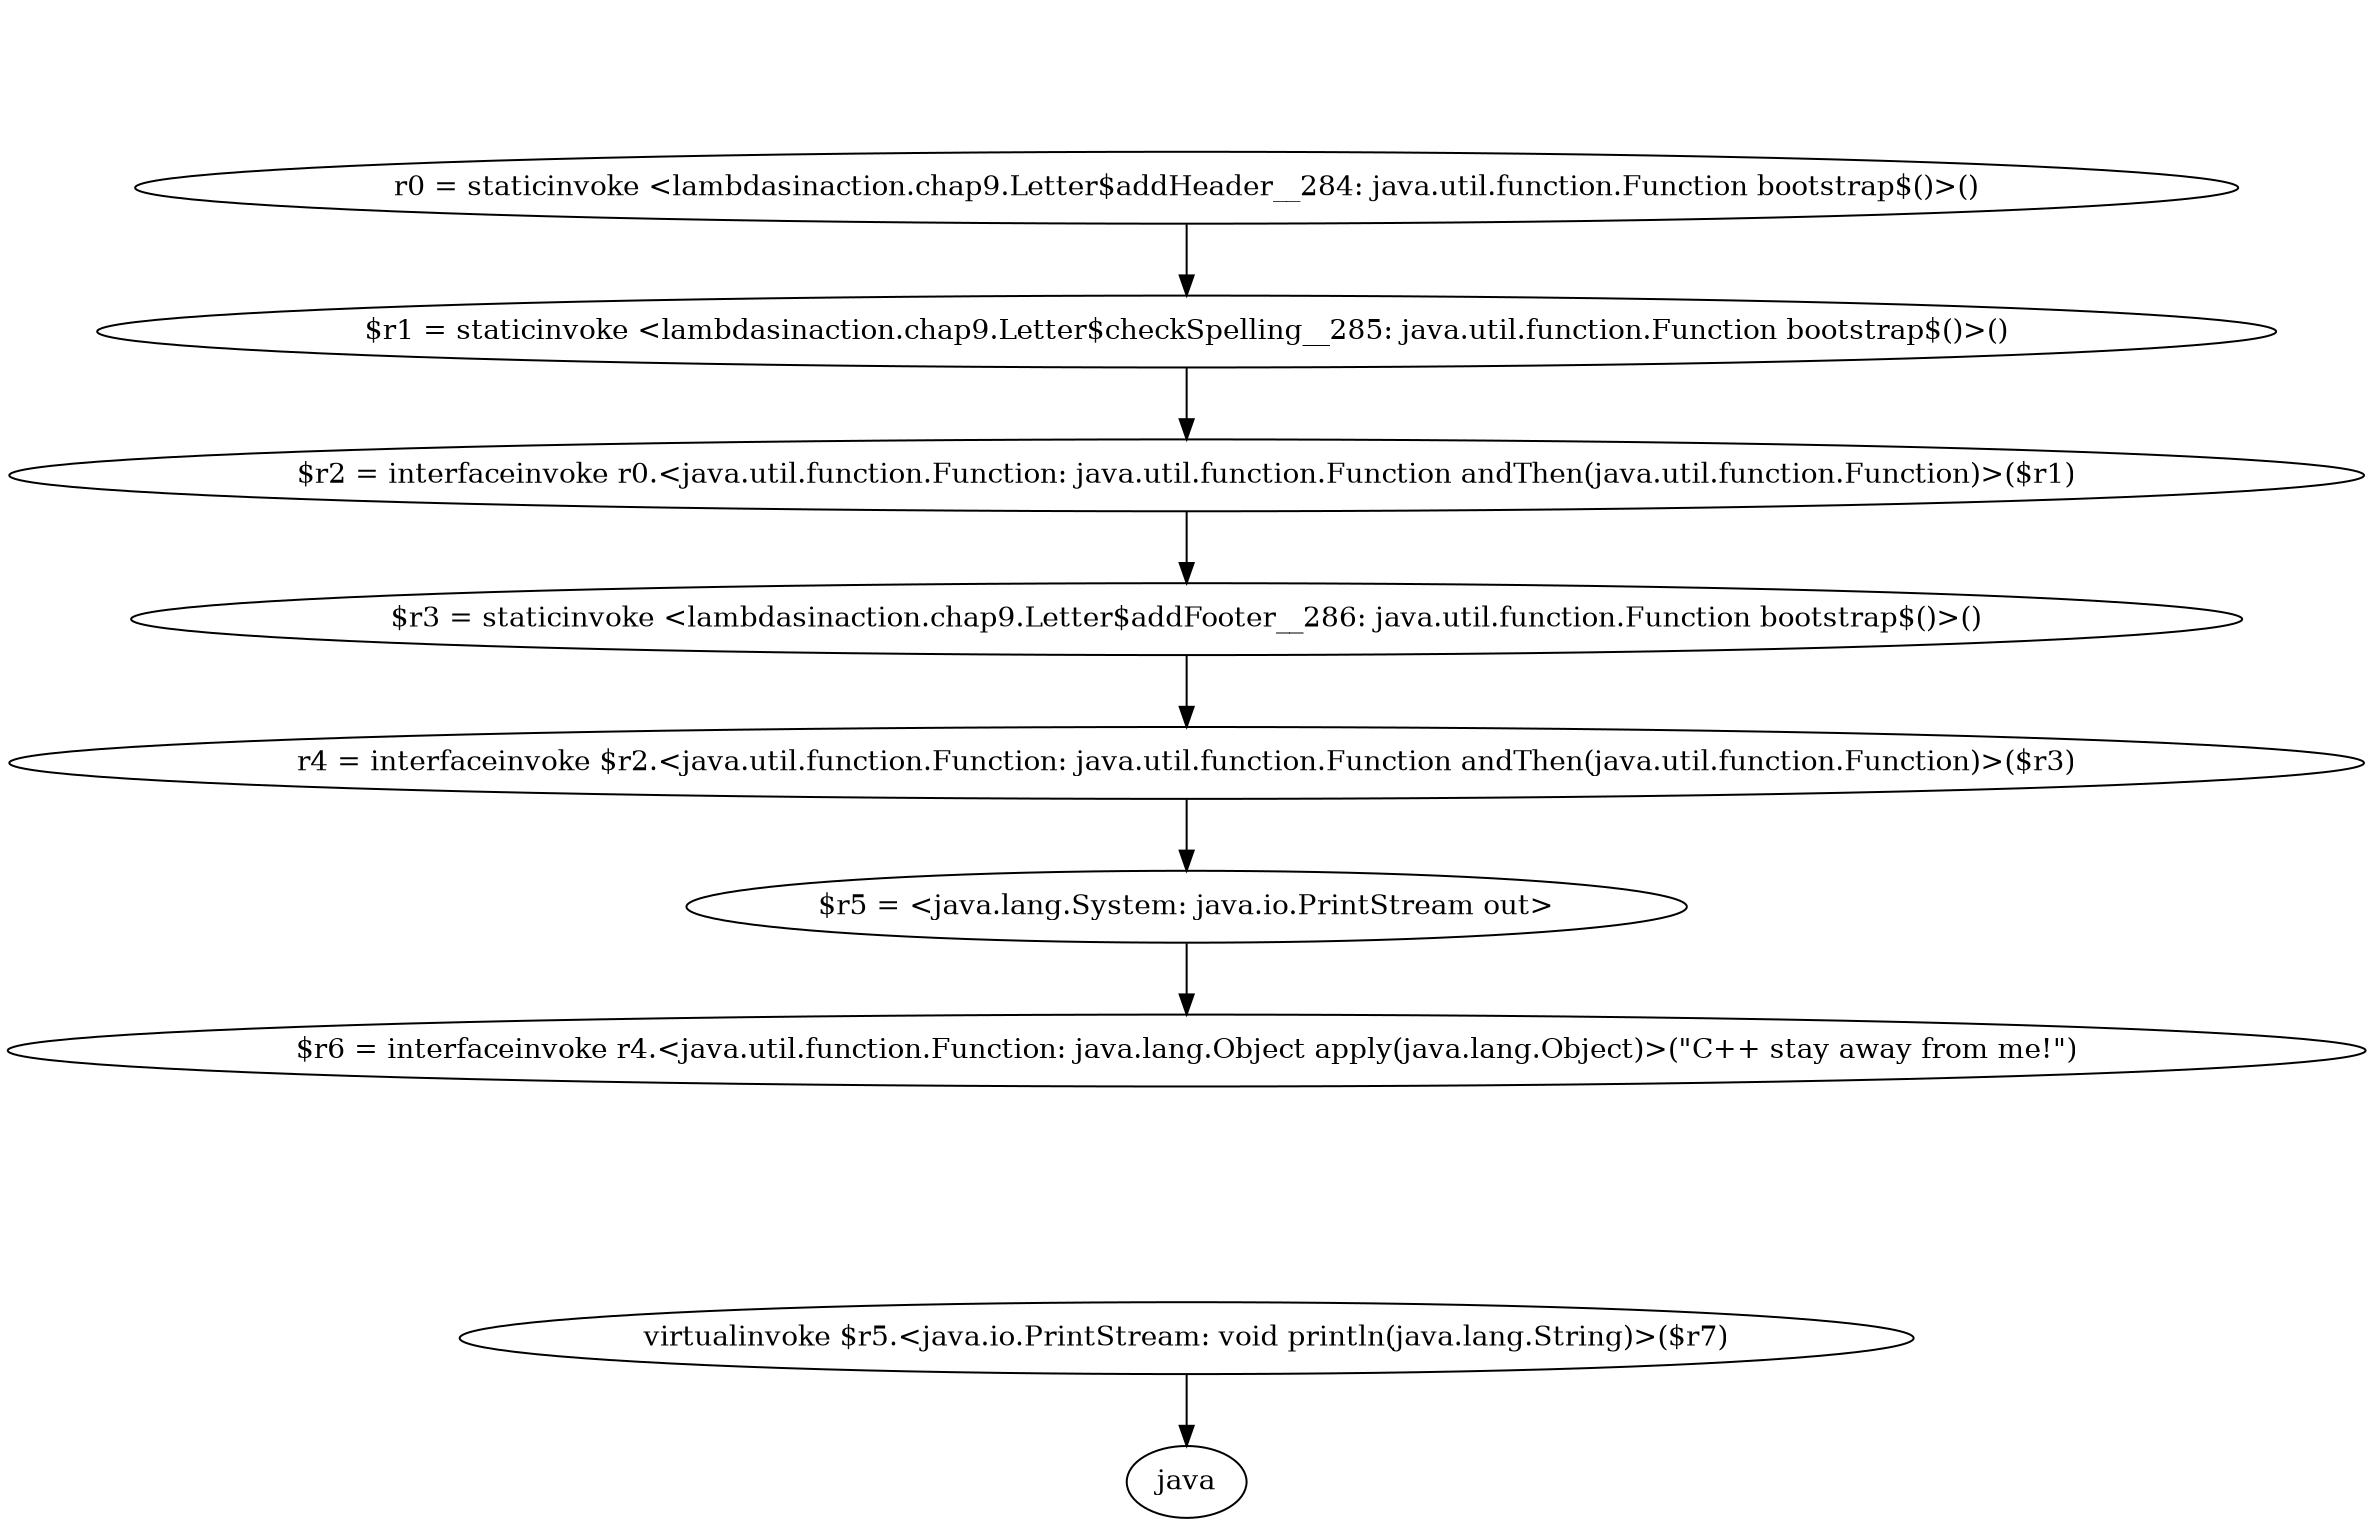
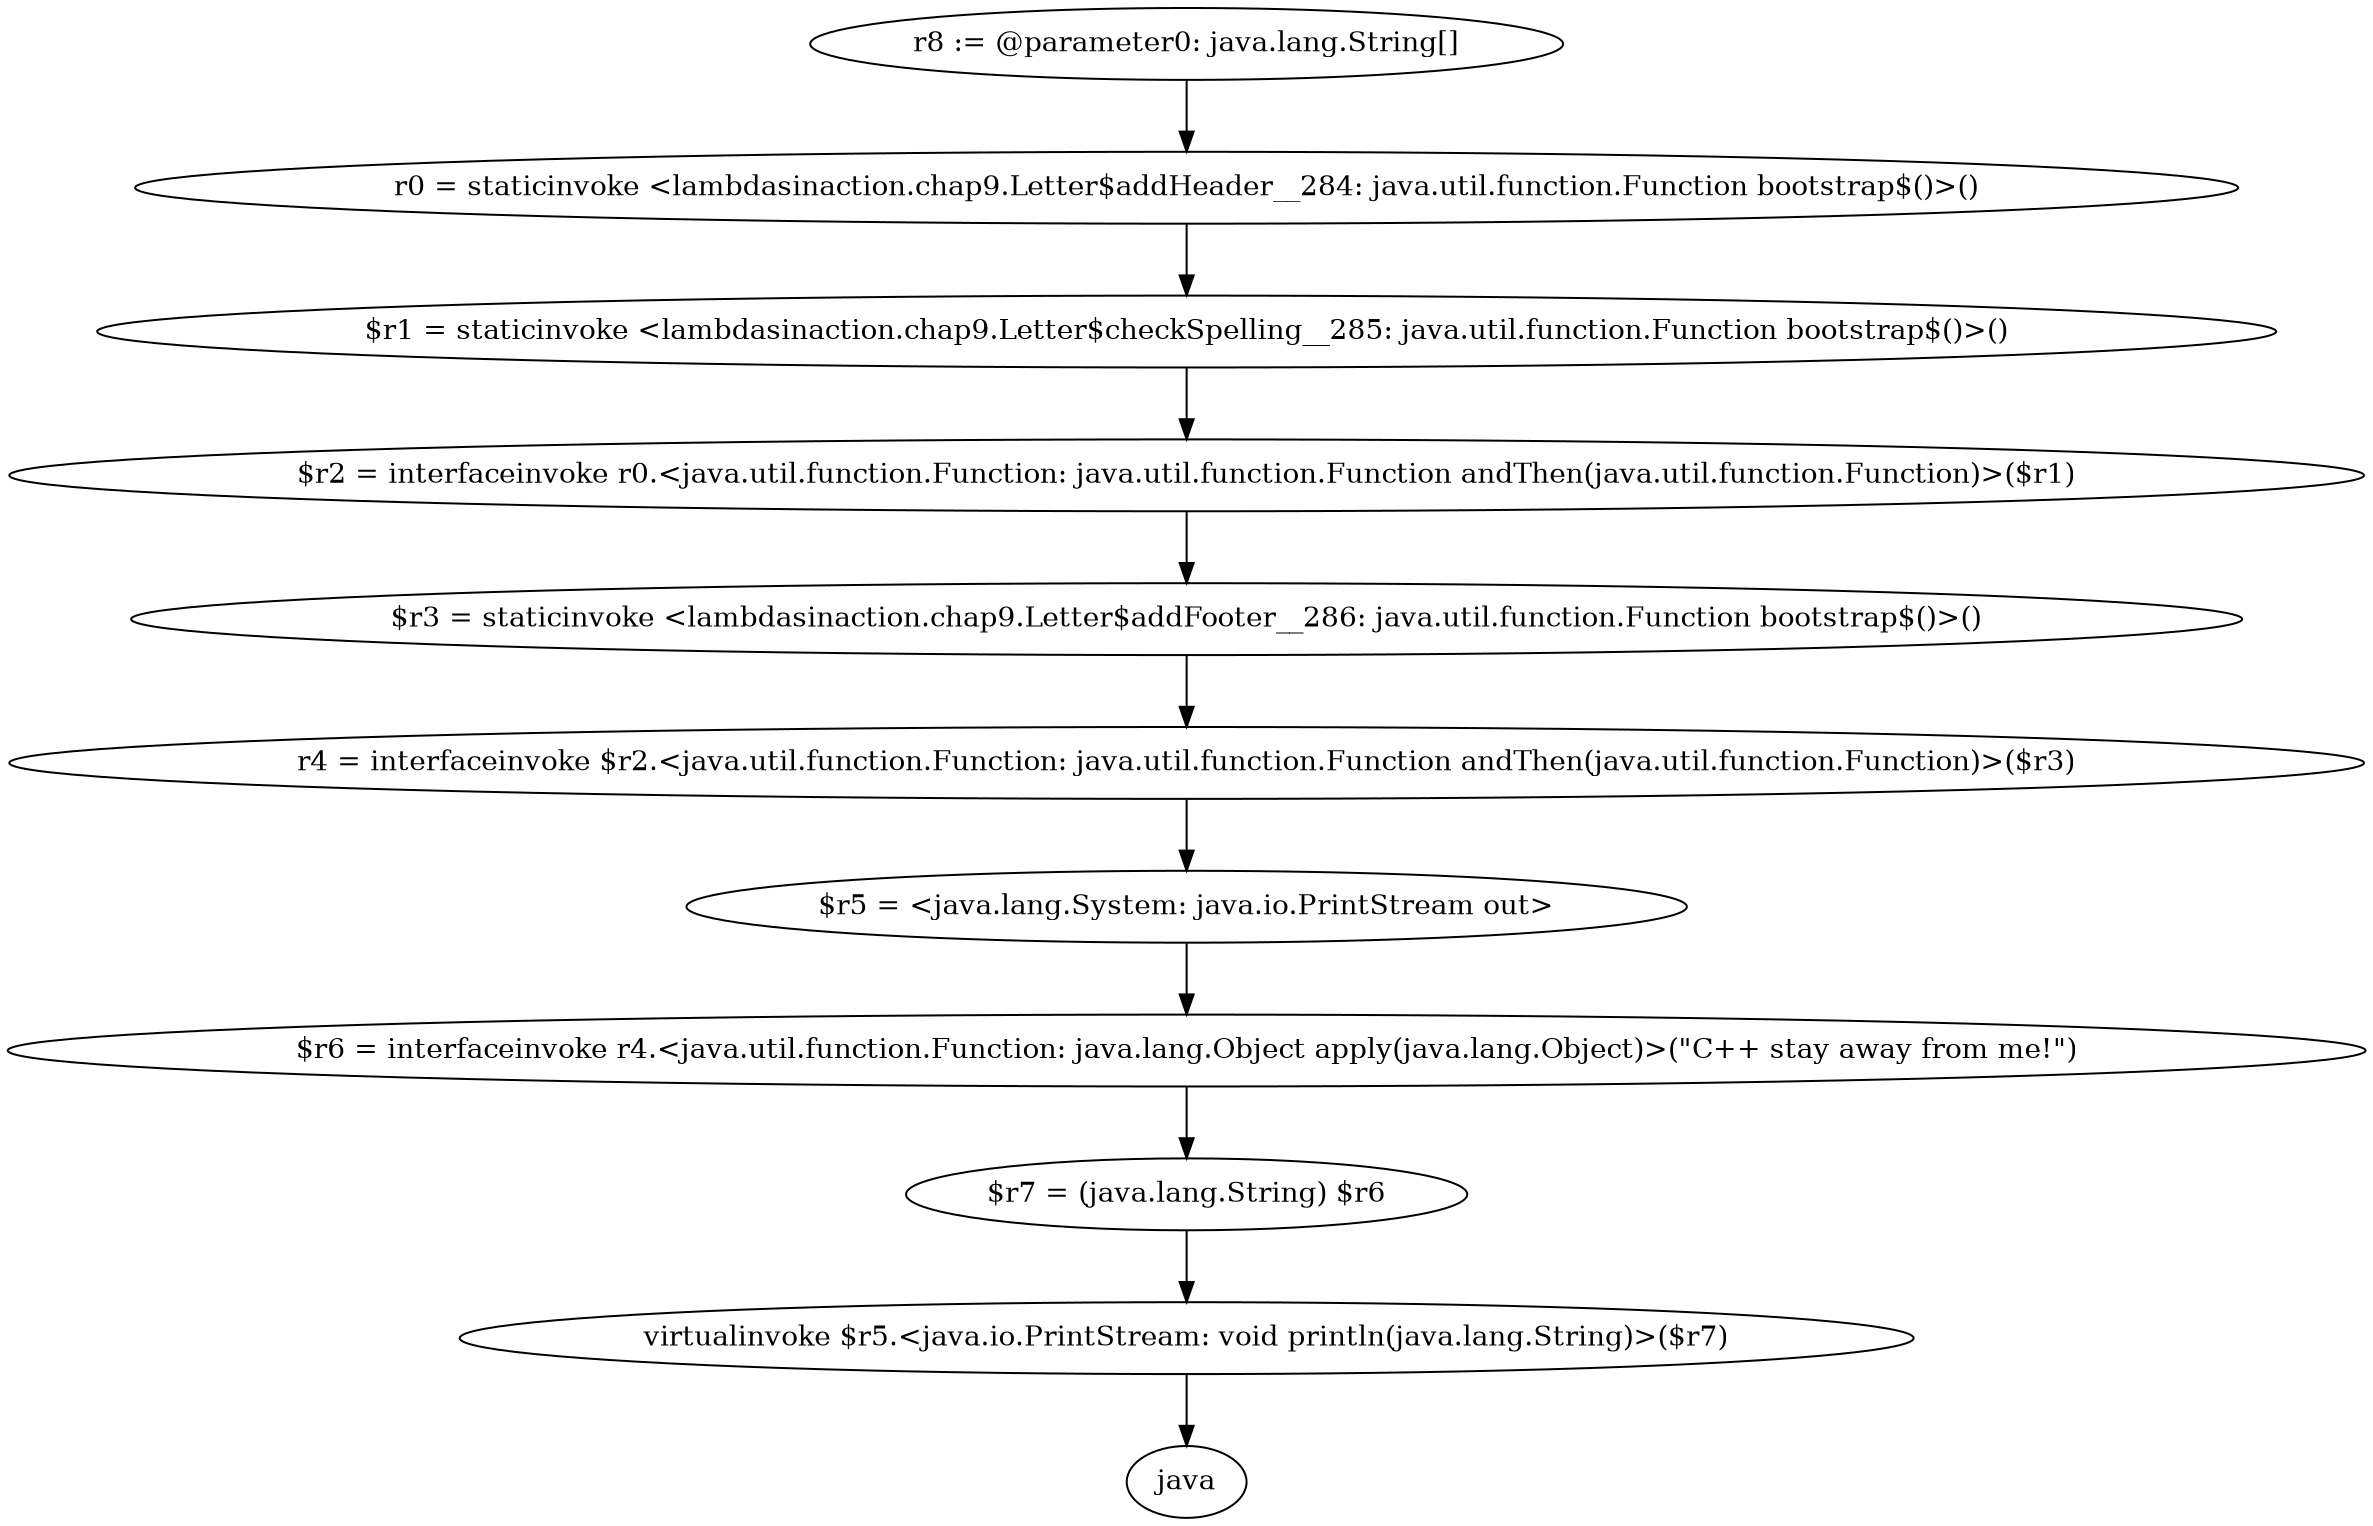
none -> (1187, 44)
none -> (1187, 1194)
